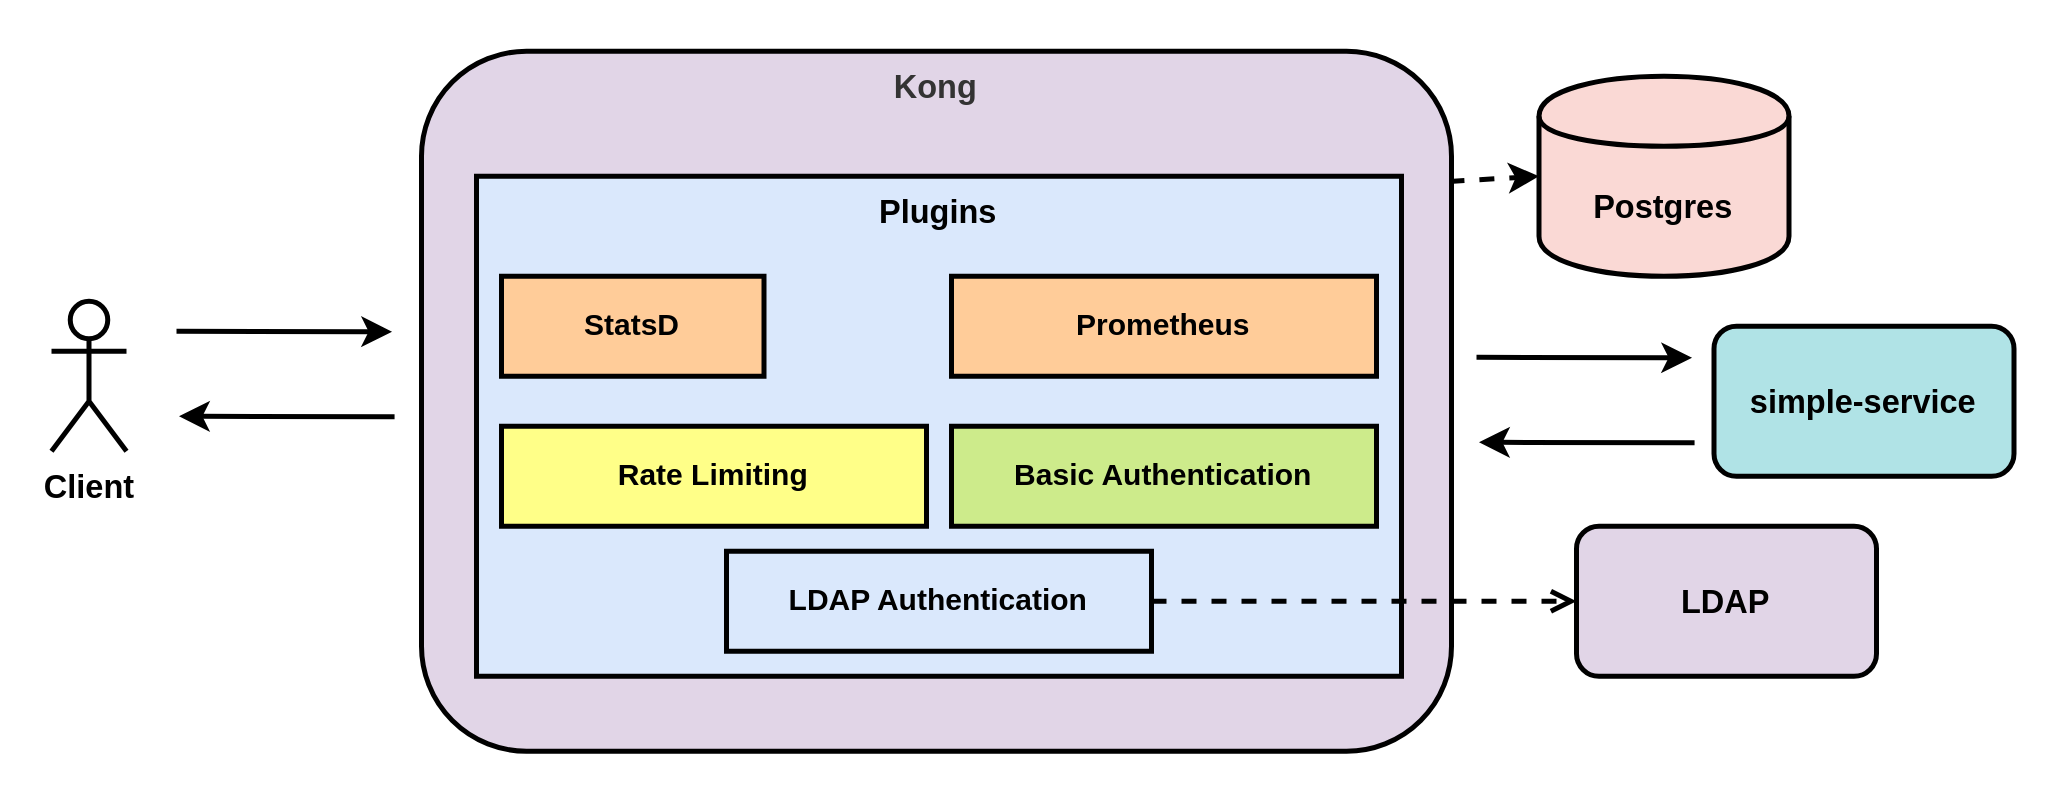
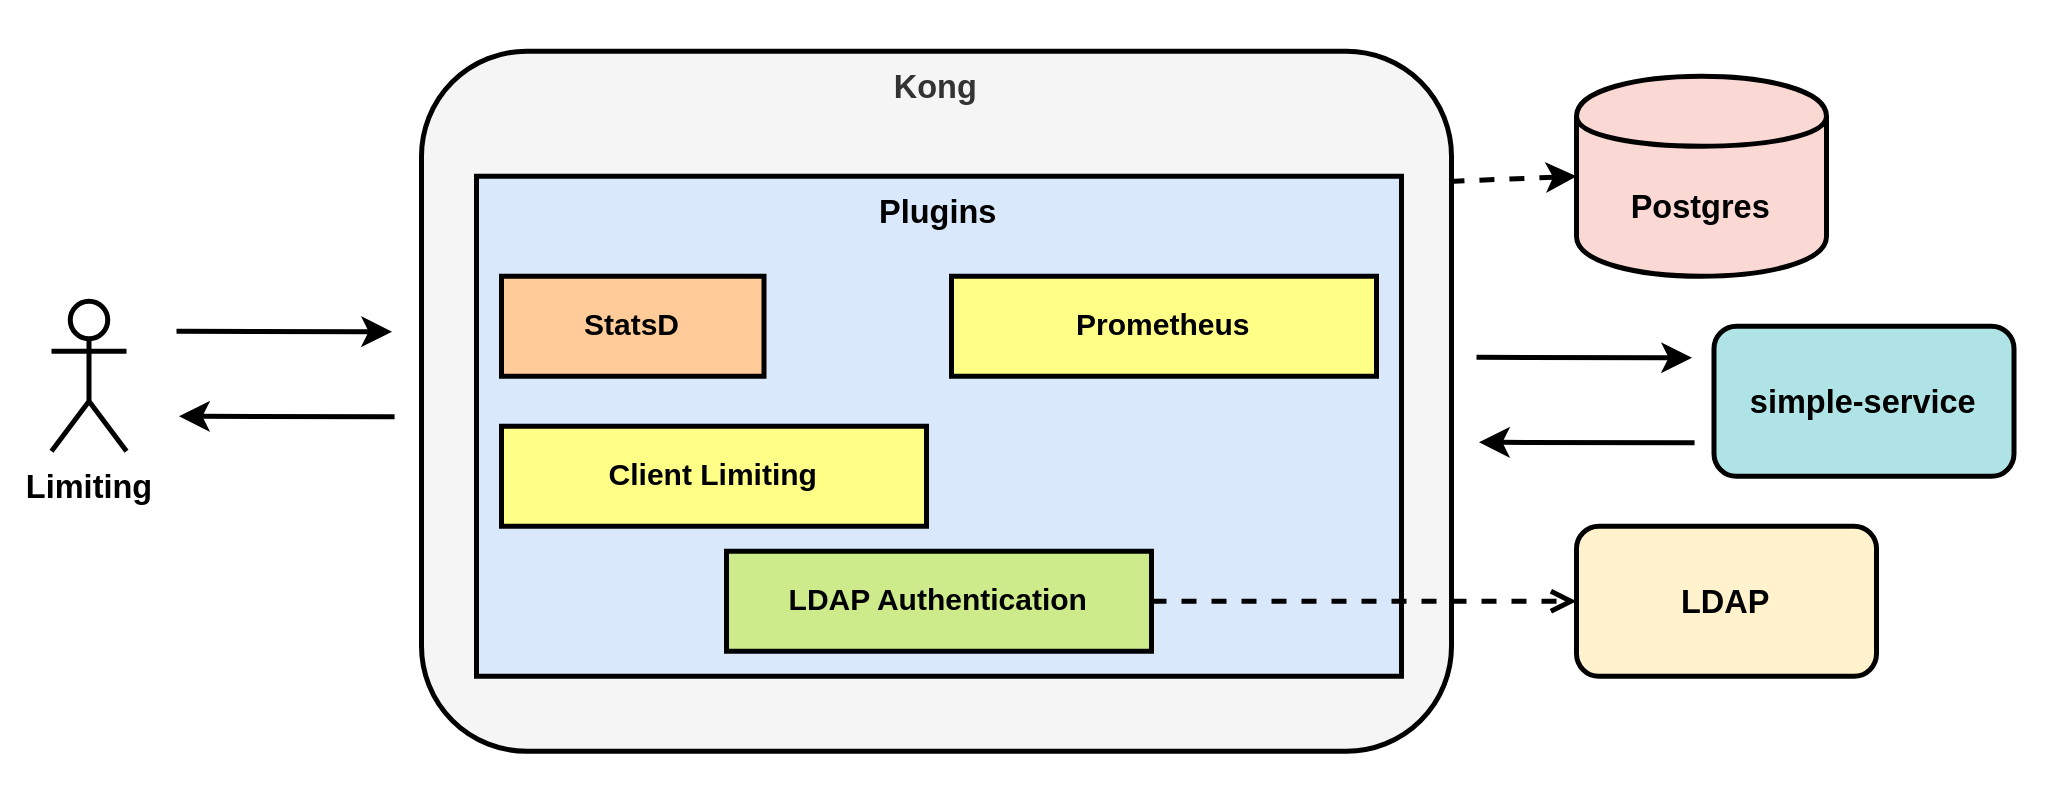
(936, 87) -> (936, 87)
(1664, 176) -> (1701, 176)
(1164, 326) -> (1164, 326)
(714, 476) -> (714, 476)
(1164, 476) -> none
(90, 487) -> (90, 487)
(939, 601) -> (939, 601)
(1726, 601) -> (1726, 601)
